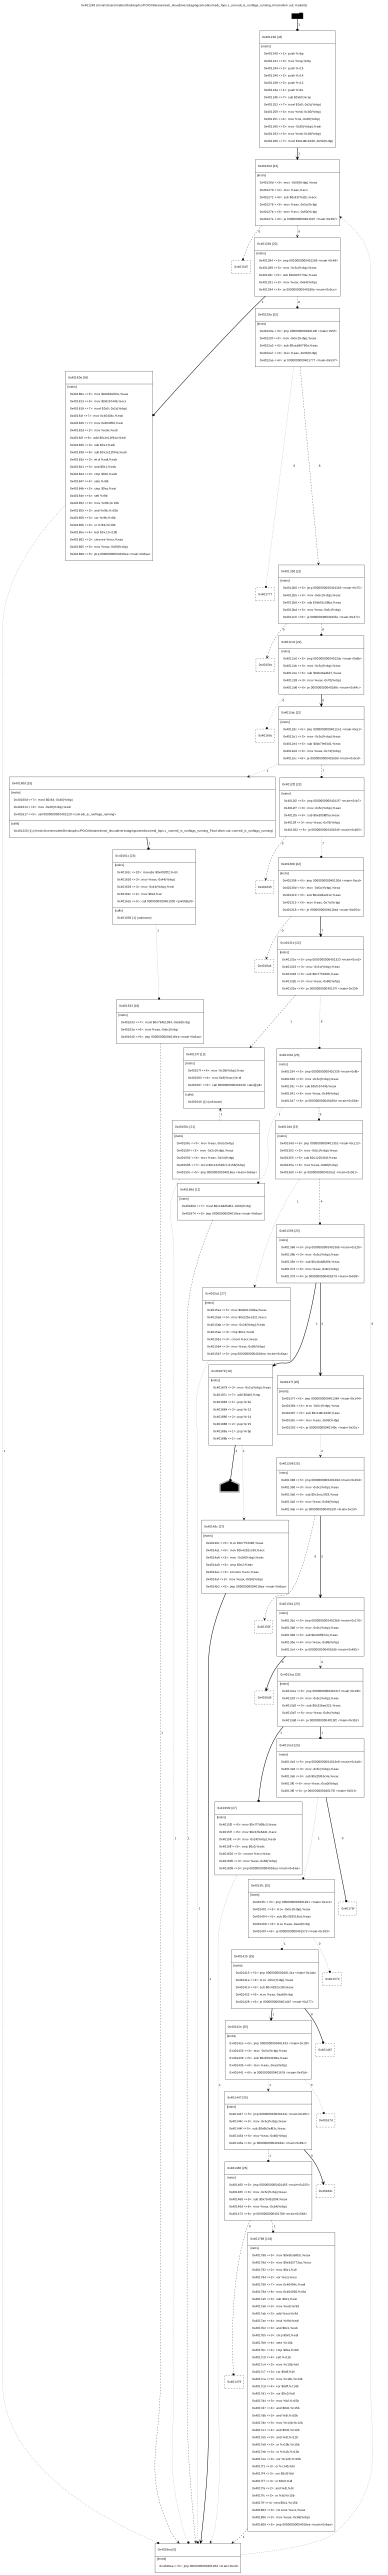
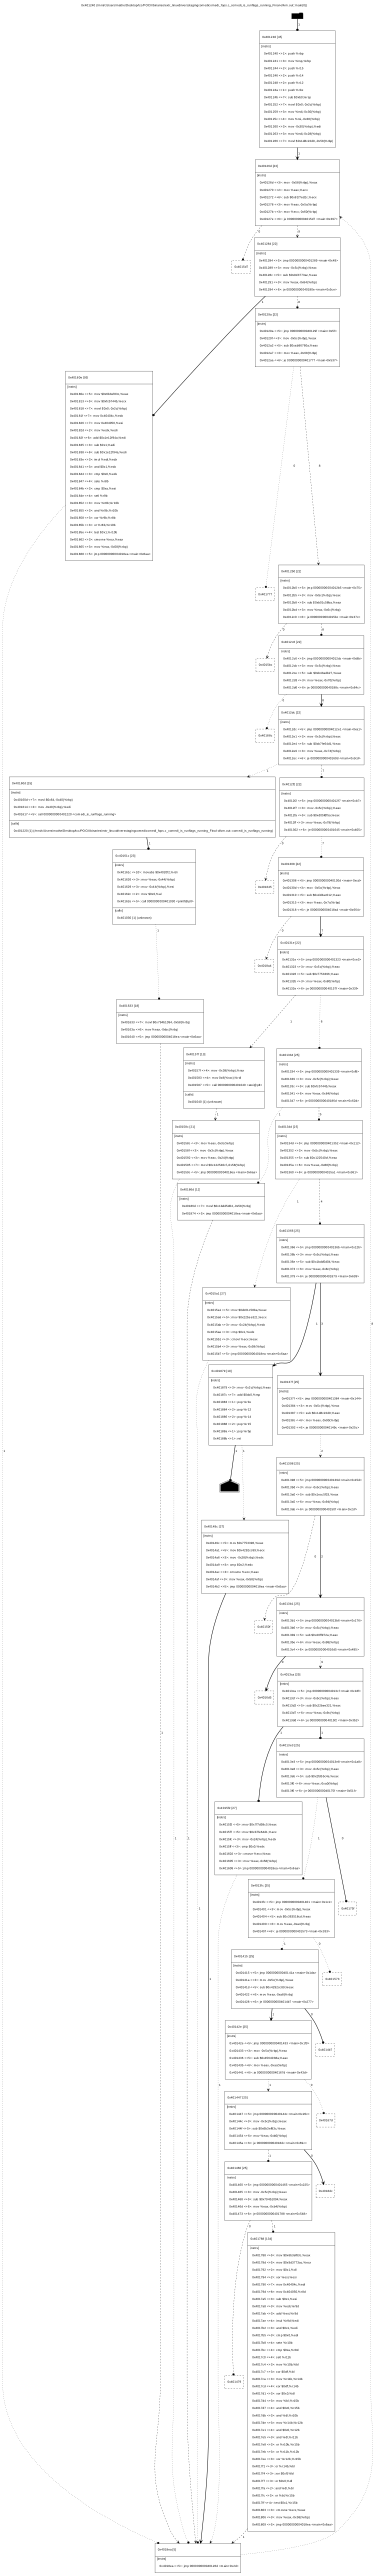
(220, 1115) -> (216, 1113)
